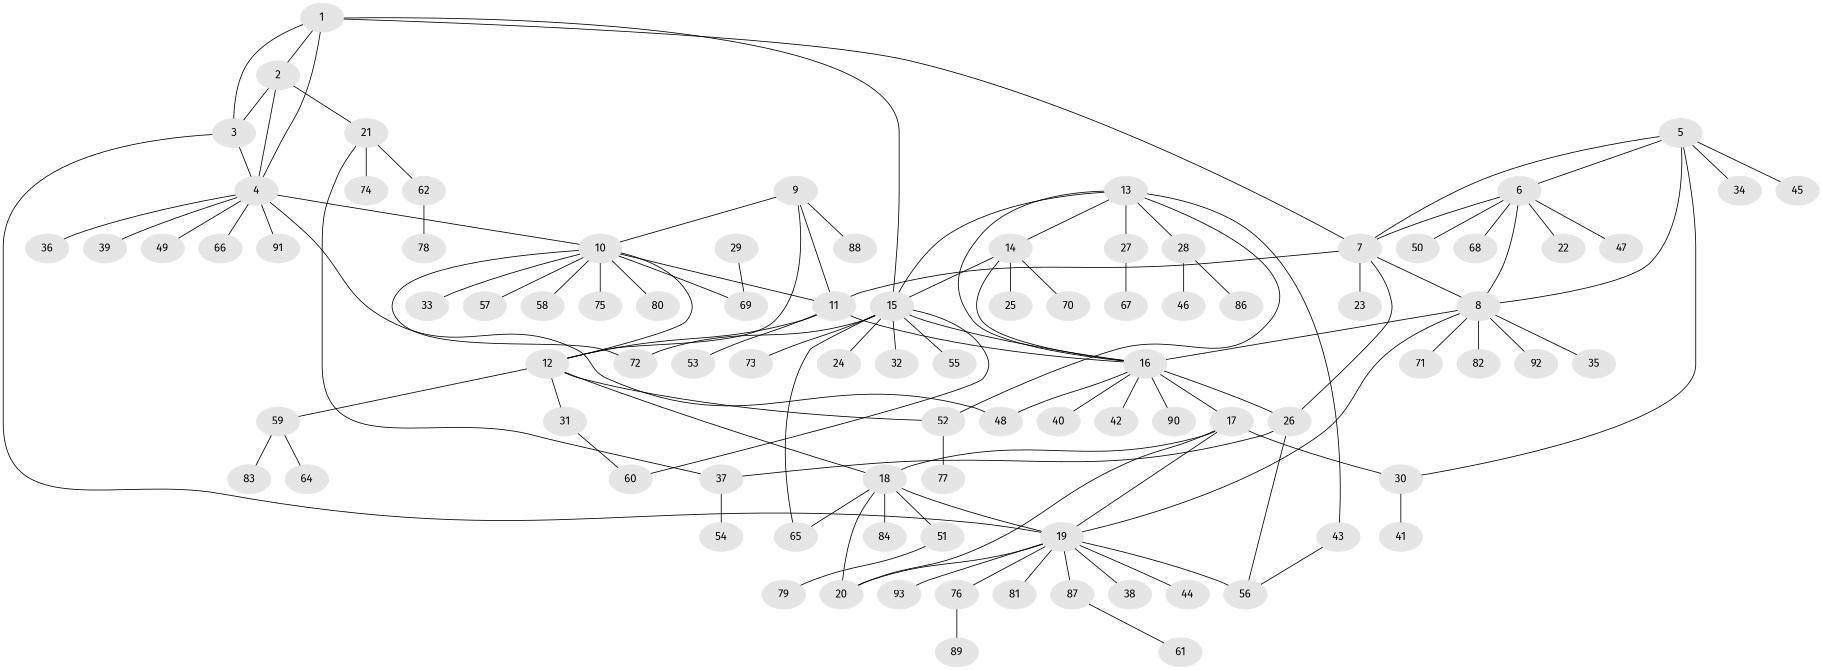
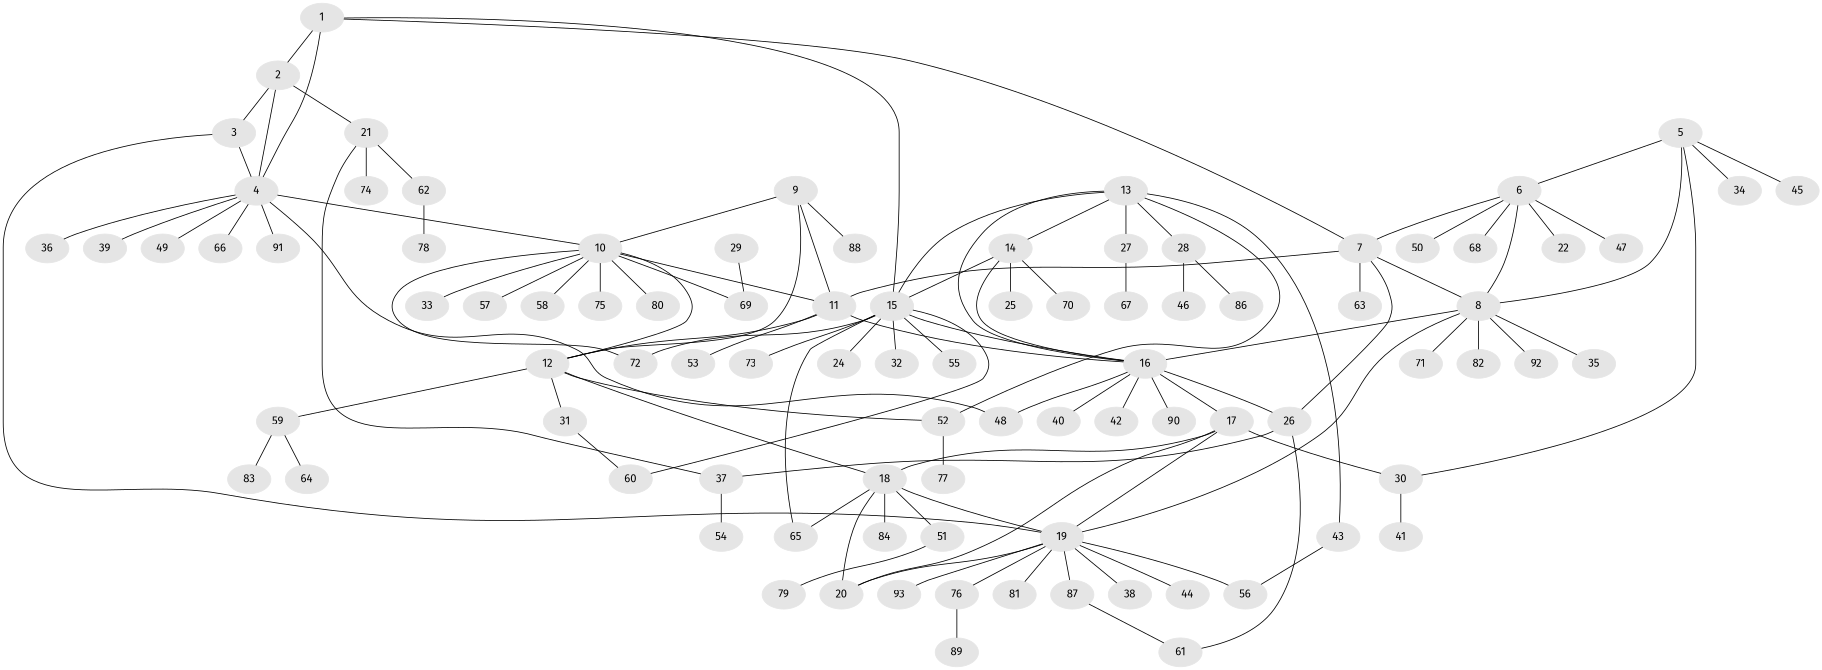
(251, 59) -> none
(1511, 169) -> none
(1360, 306) -> (1360, 306)
(1267, 508) -> (1291, 572)
